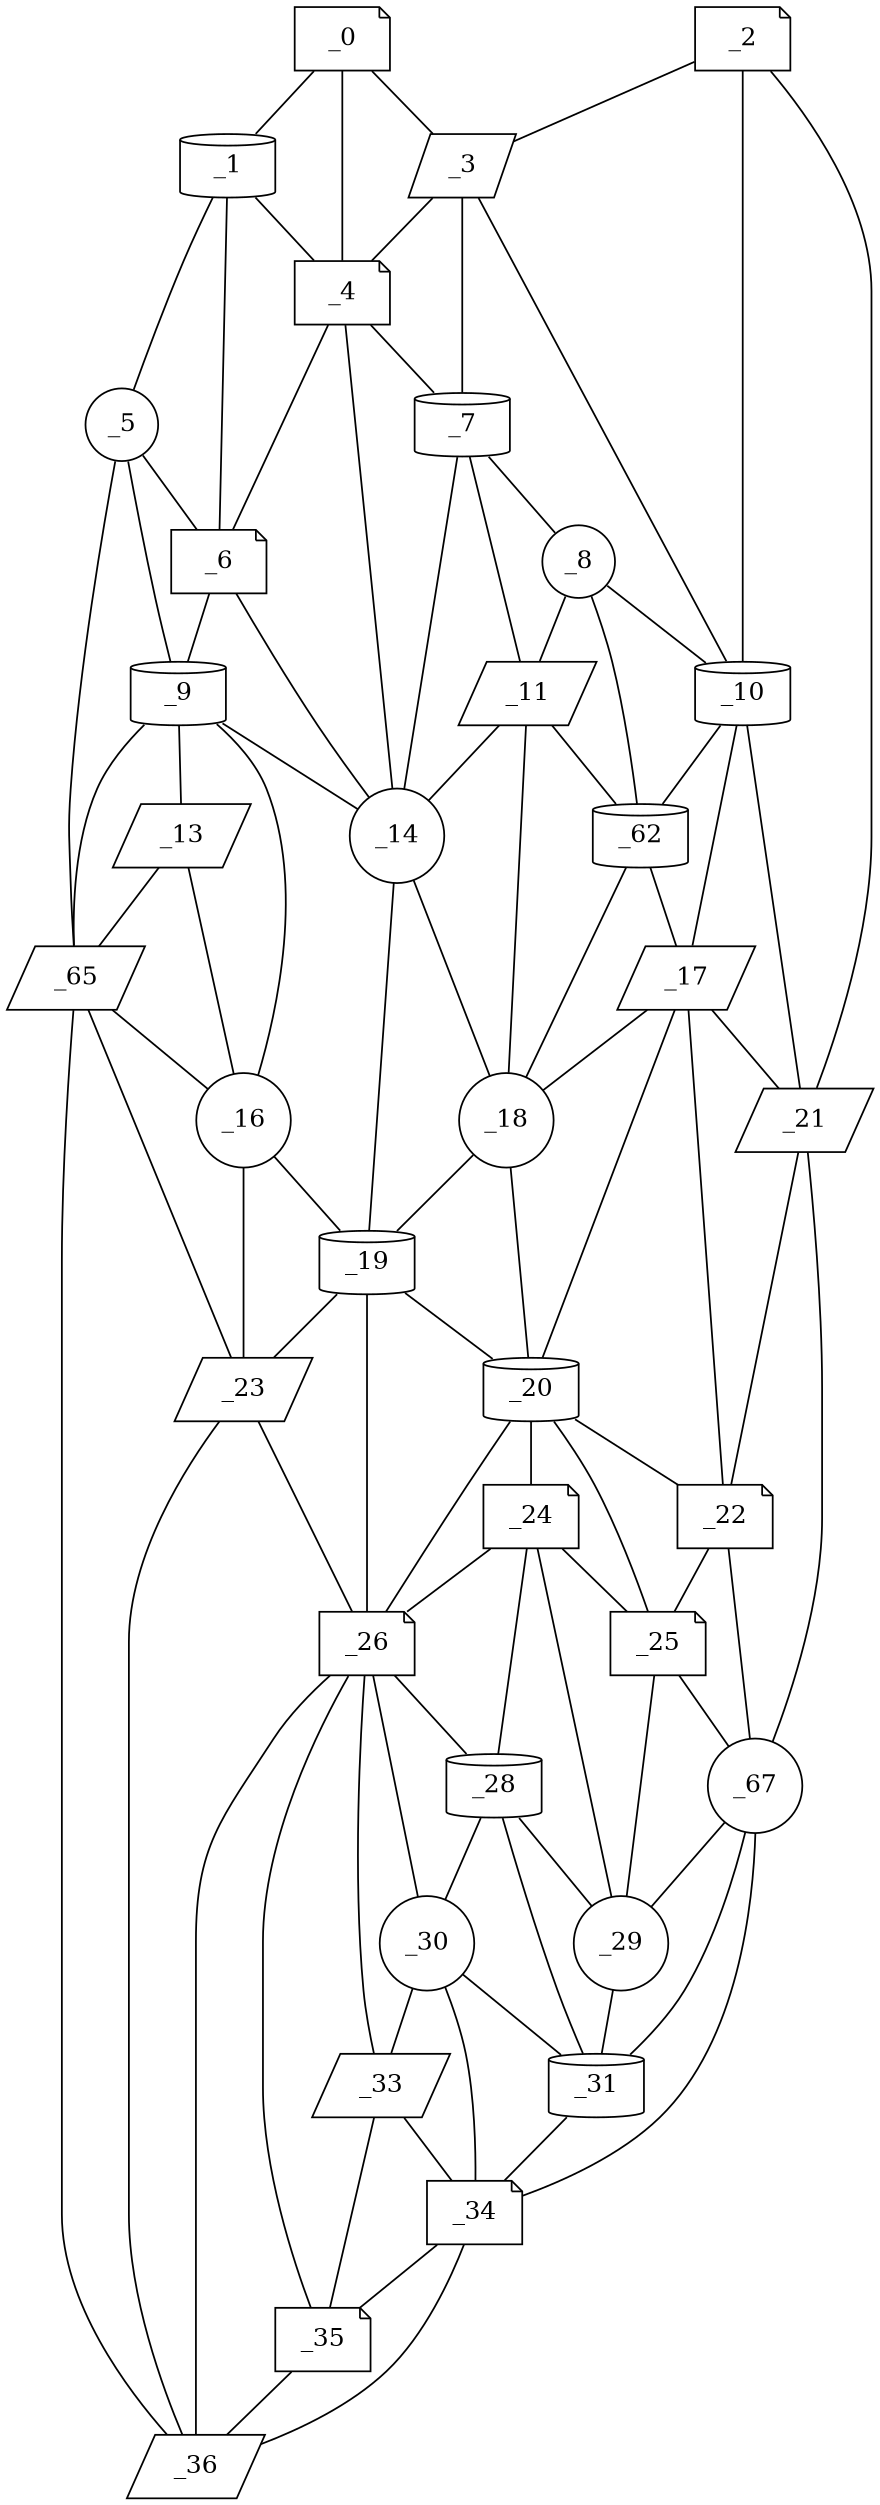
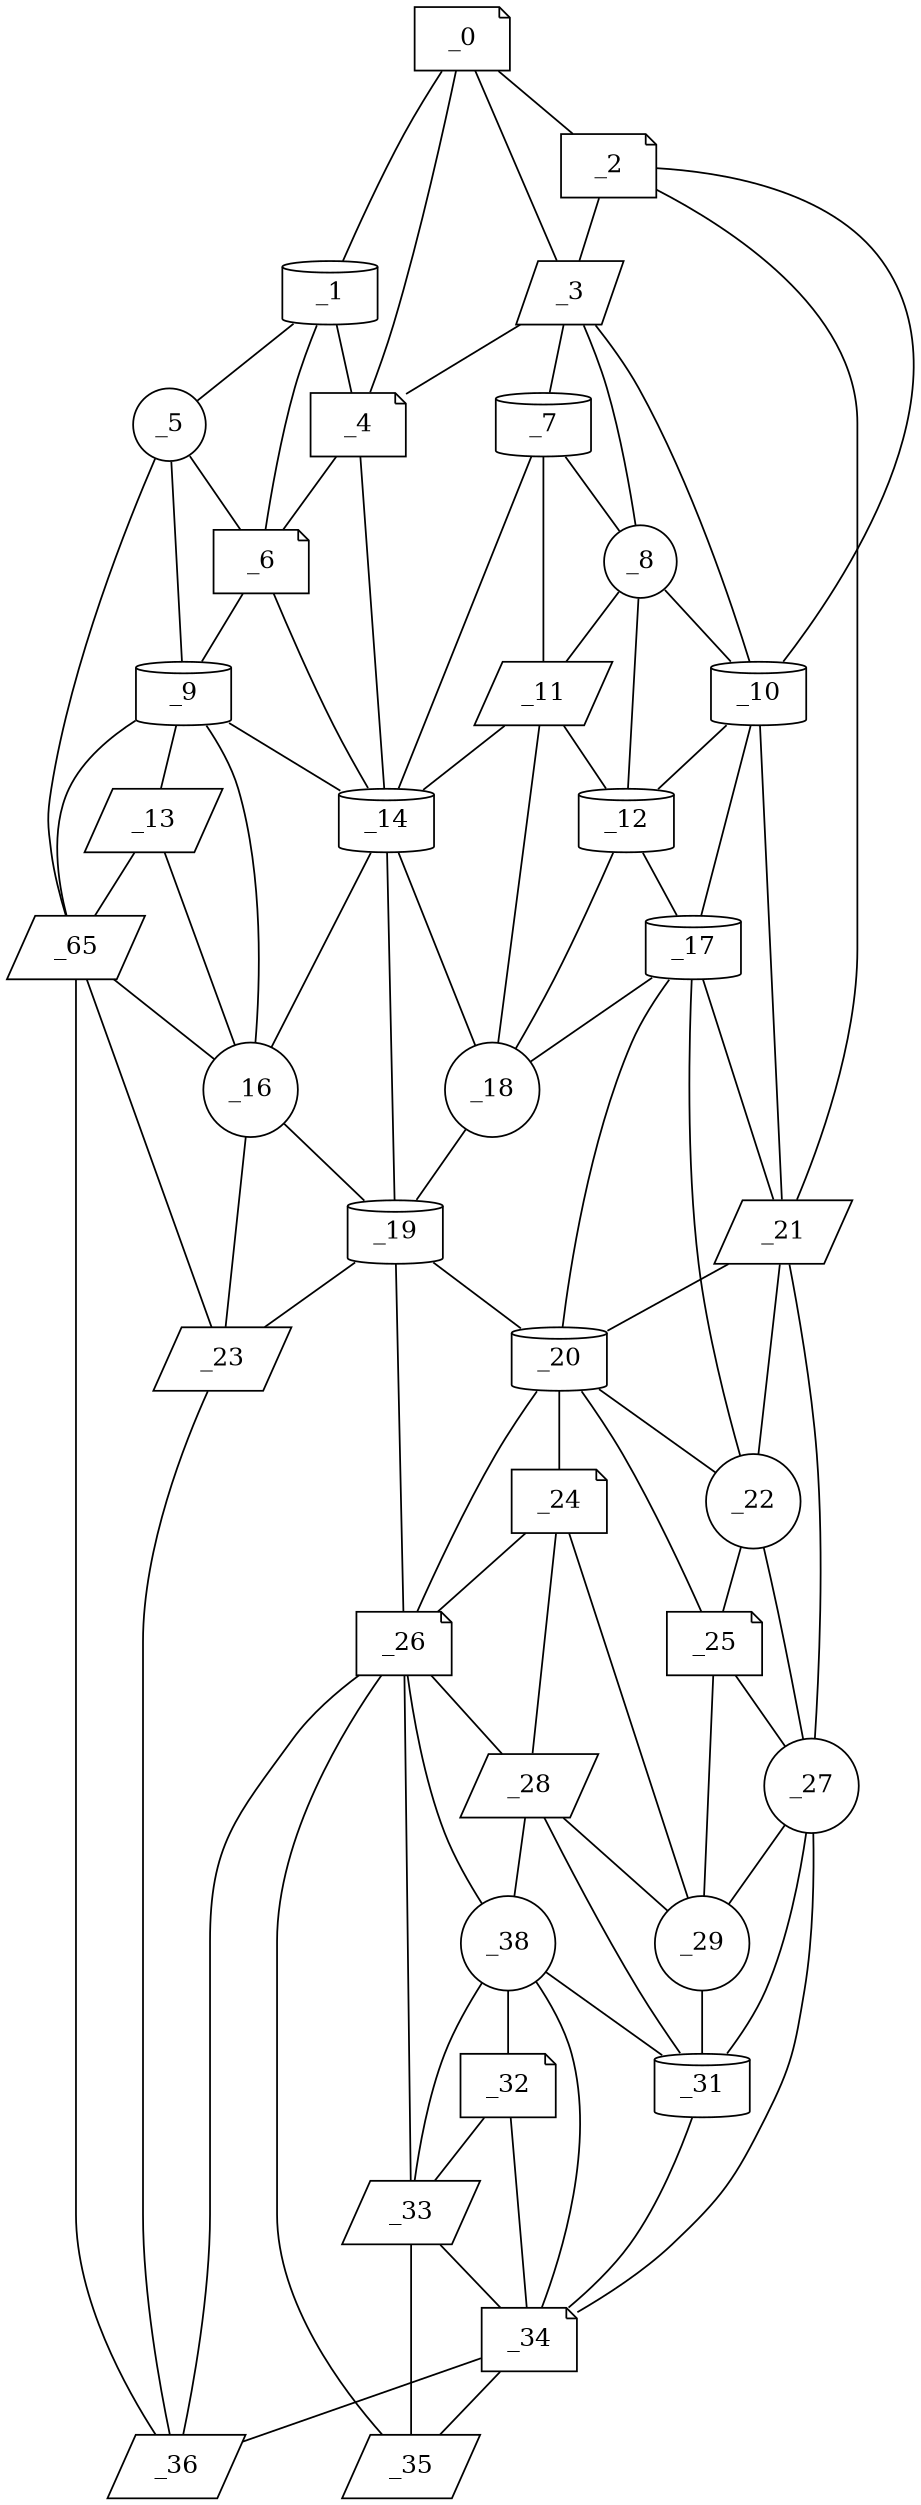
none -> (536, 103)
(402, 359) -> none
none -> (616, 424)
(397, 836) -> (386, 821)
(640, 836) -> (626, 821)
none -> (321, 950)
(686, 978) -> (693, 948)
(519, 1262) -> (668, 1297)
(305, 1517) -> none
(725, 1517) -> (753, 1501)
(595, 1580) -> none
(494, 1786) -> (529, 1786)
(755, 1786) -> (812, 1786)
(427, 1943) -> (508, 1943)
none -> (508, 2086)
(323, 2340) -> (411, 2467)
(259, 2403) -> none
